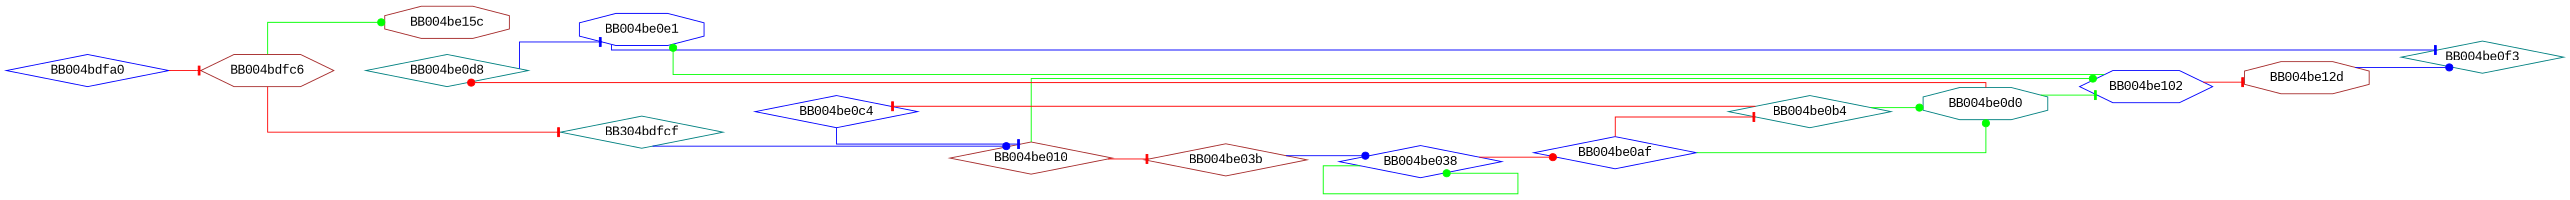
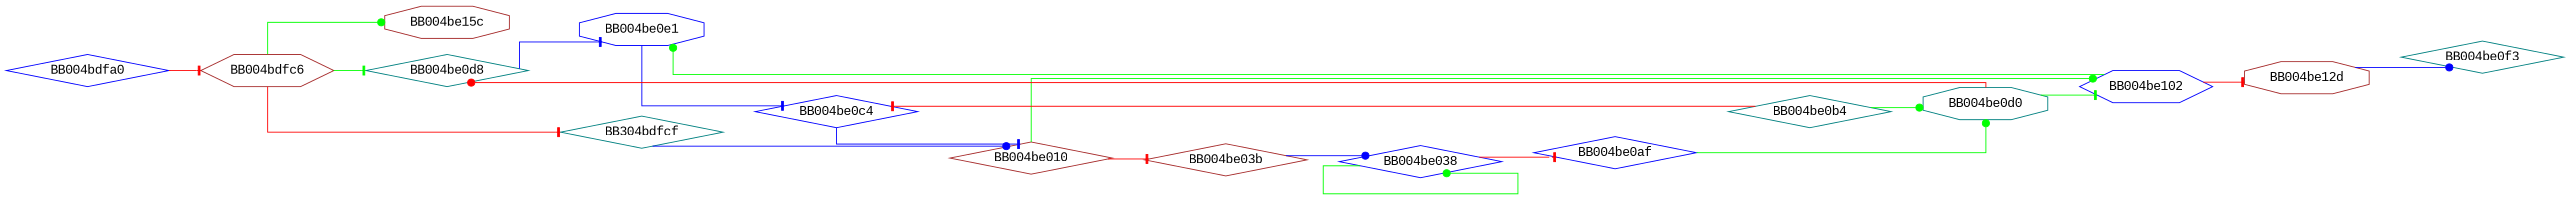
(1519, 50) -> (681, 106)
none -> (347, 71)
(1673, 117) -> none
(1514, 157) -> (1514, 157)
